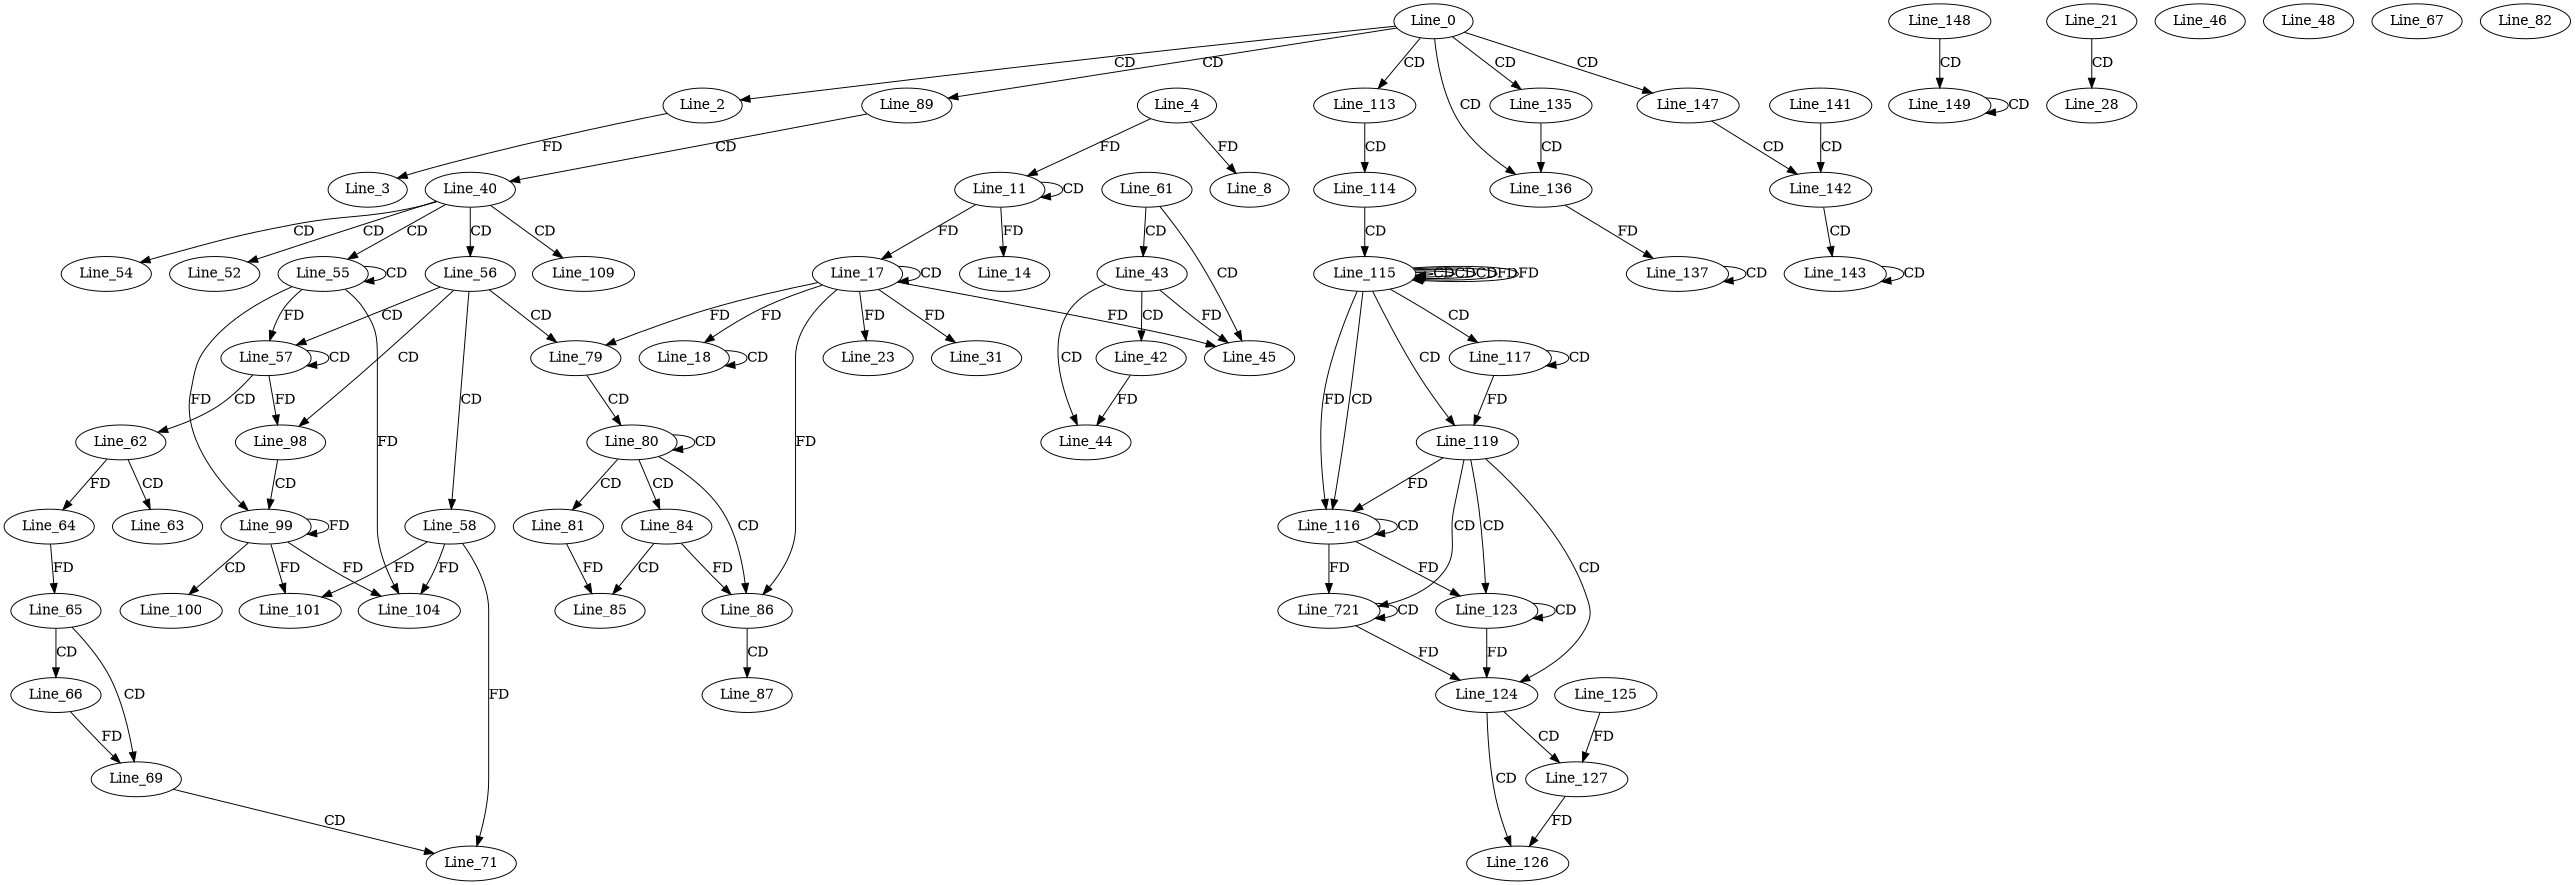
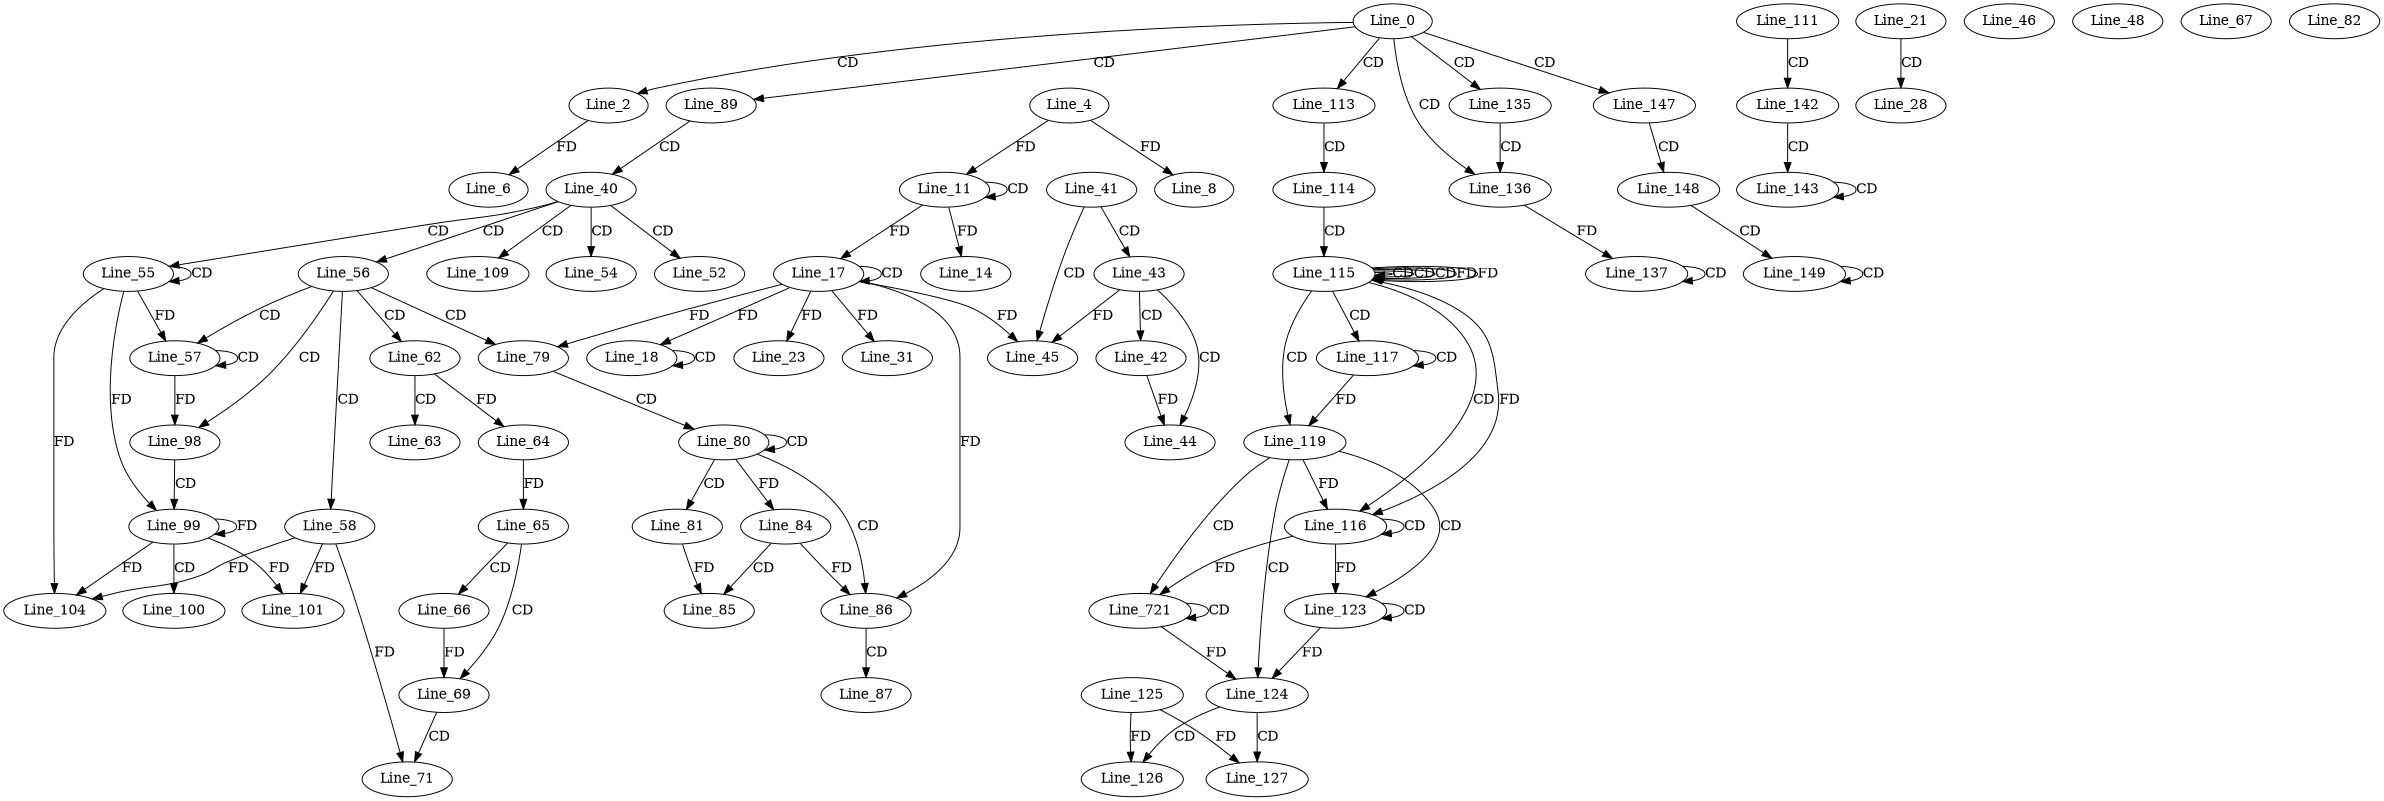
(1821, 106) -> (1788, 21)
(1750, 145) -> (1655, 143)
(368, 190) -> (489, 190)
(1147, 190) -> (1092, 190)
(214, 408) -> (376, 312)
(663, 485) -> (769, 485)
(1550, 817) -> (1130, 732)
